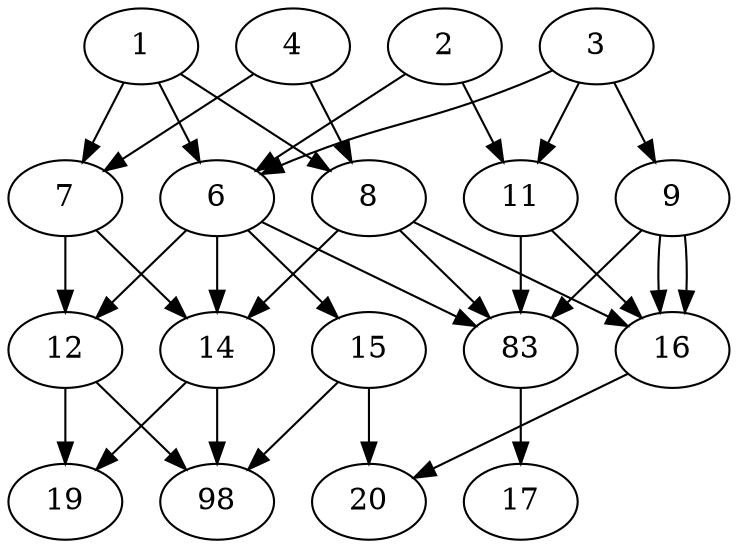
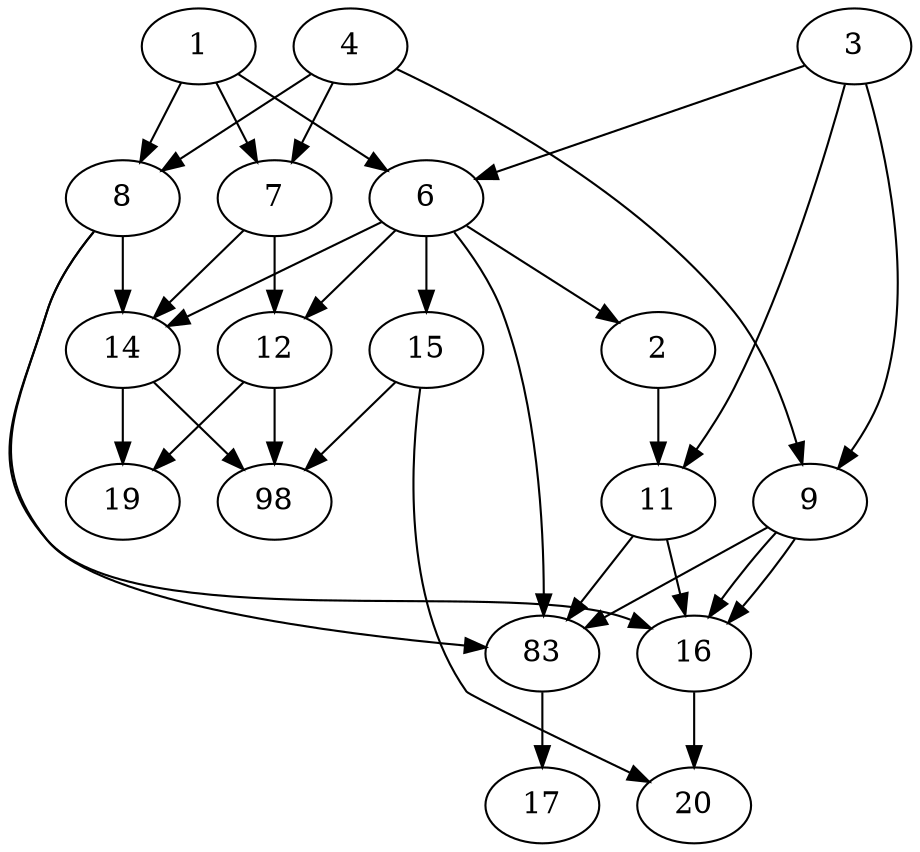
(343, 115) -> (534, 268)
none -> (637, 217)
